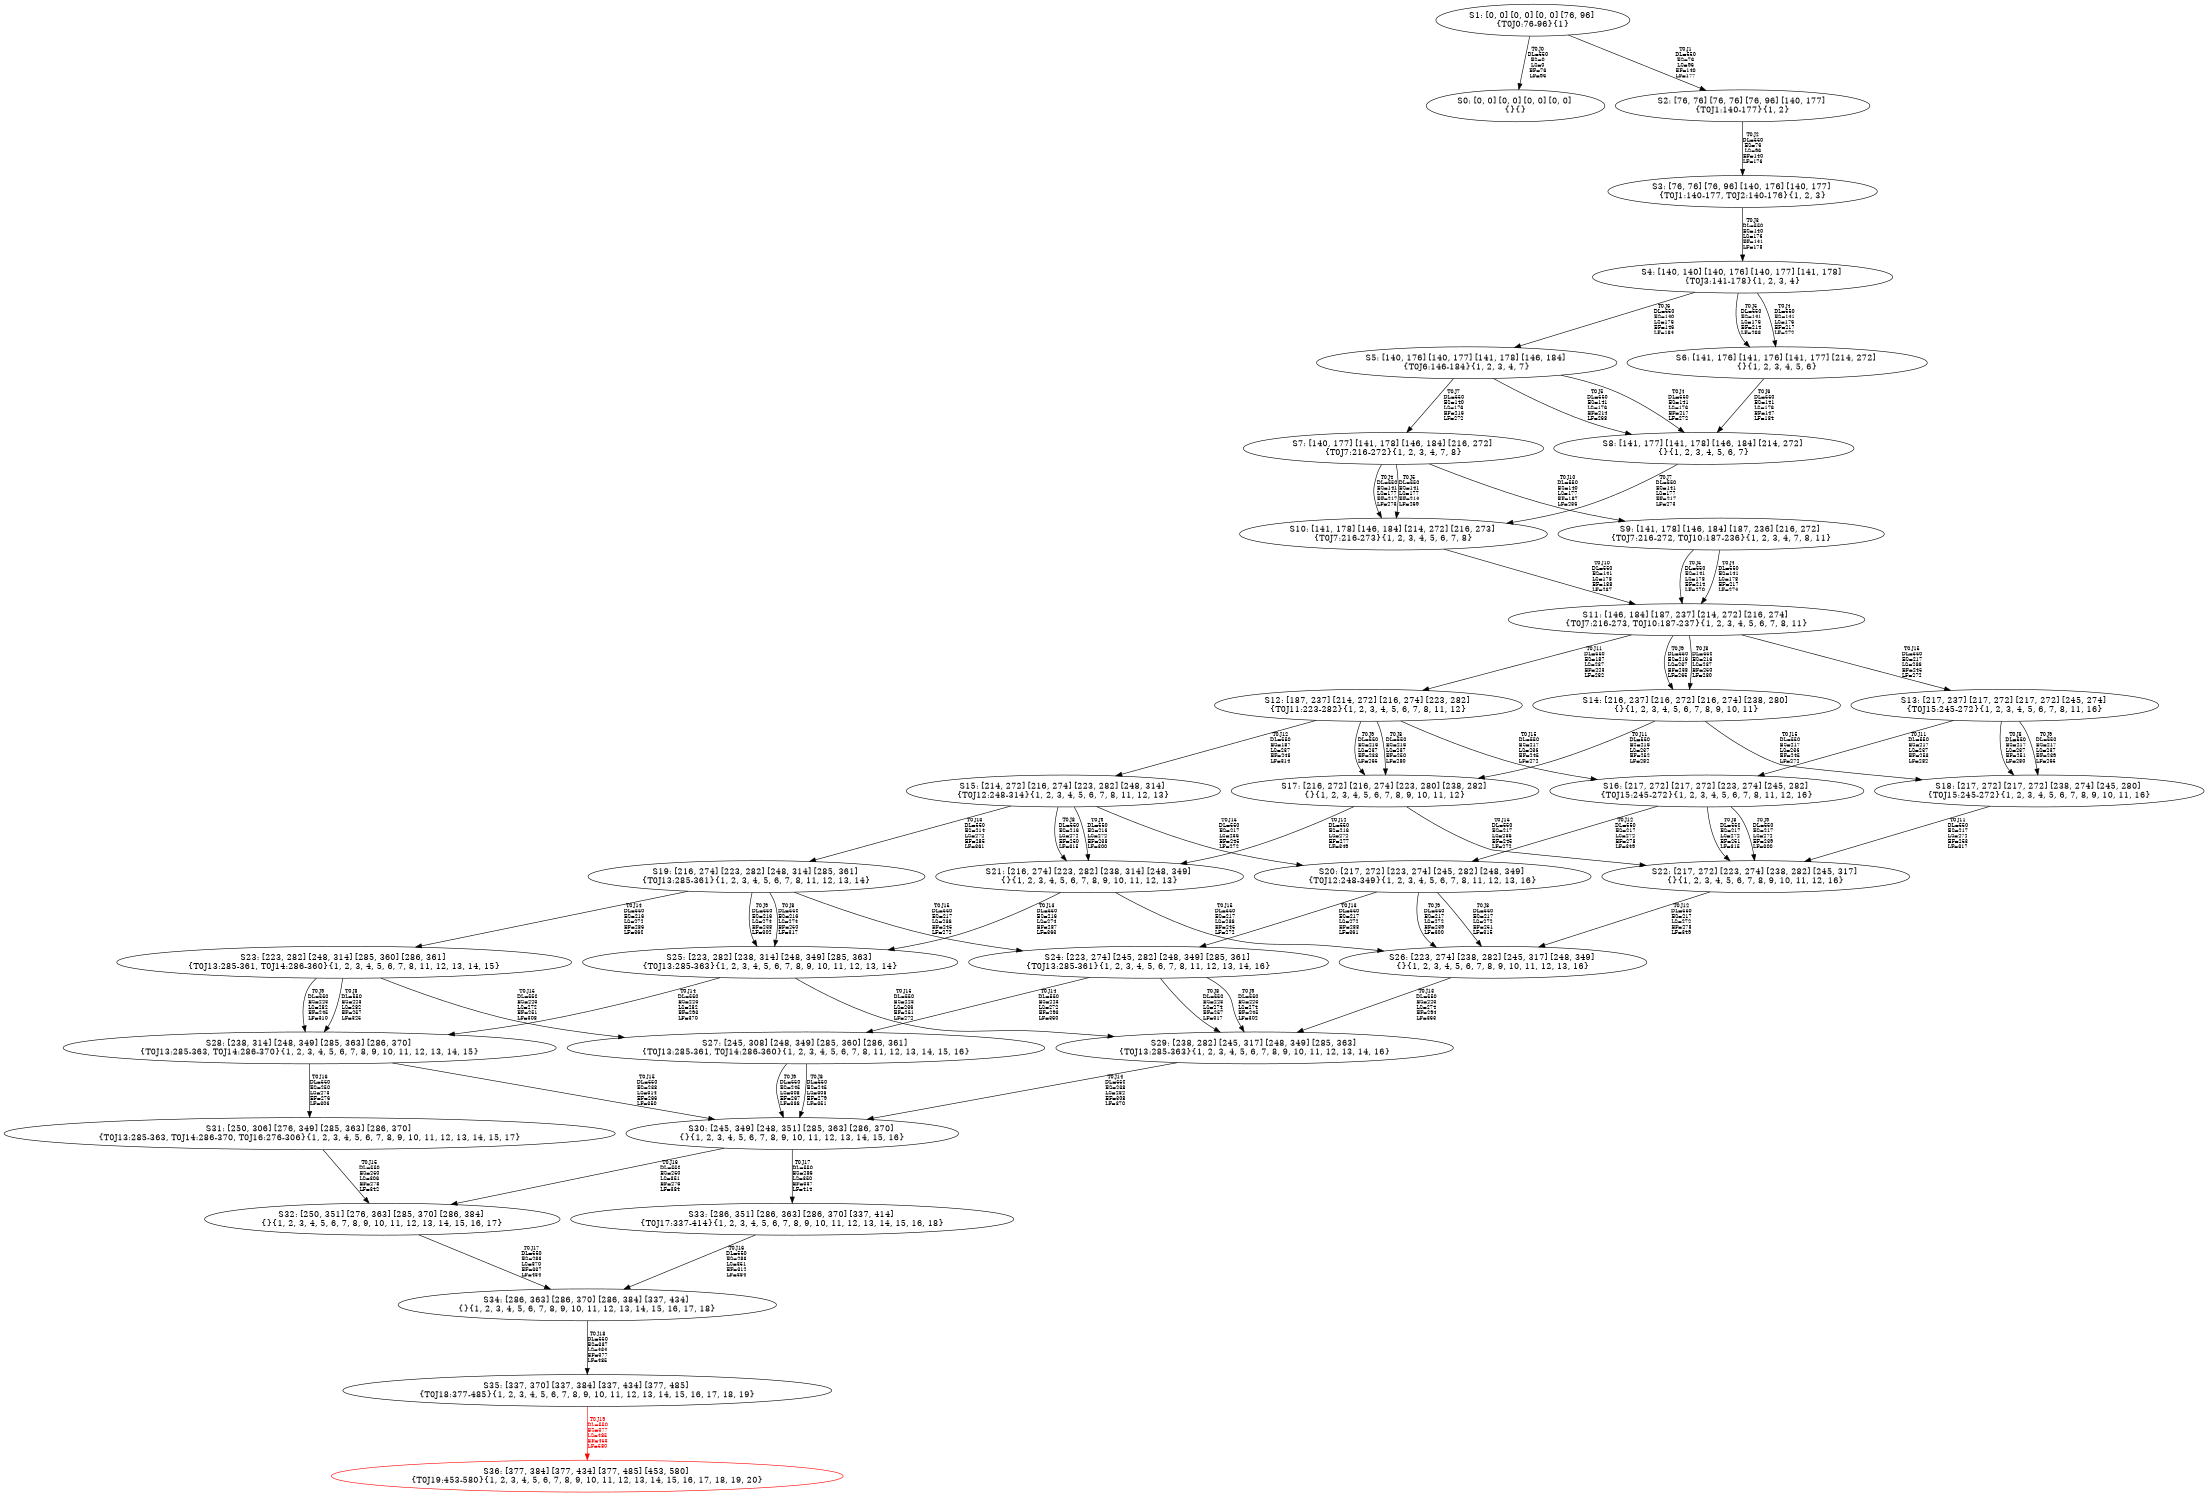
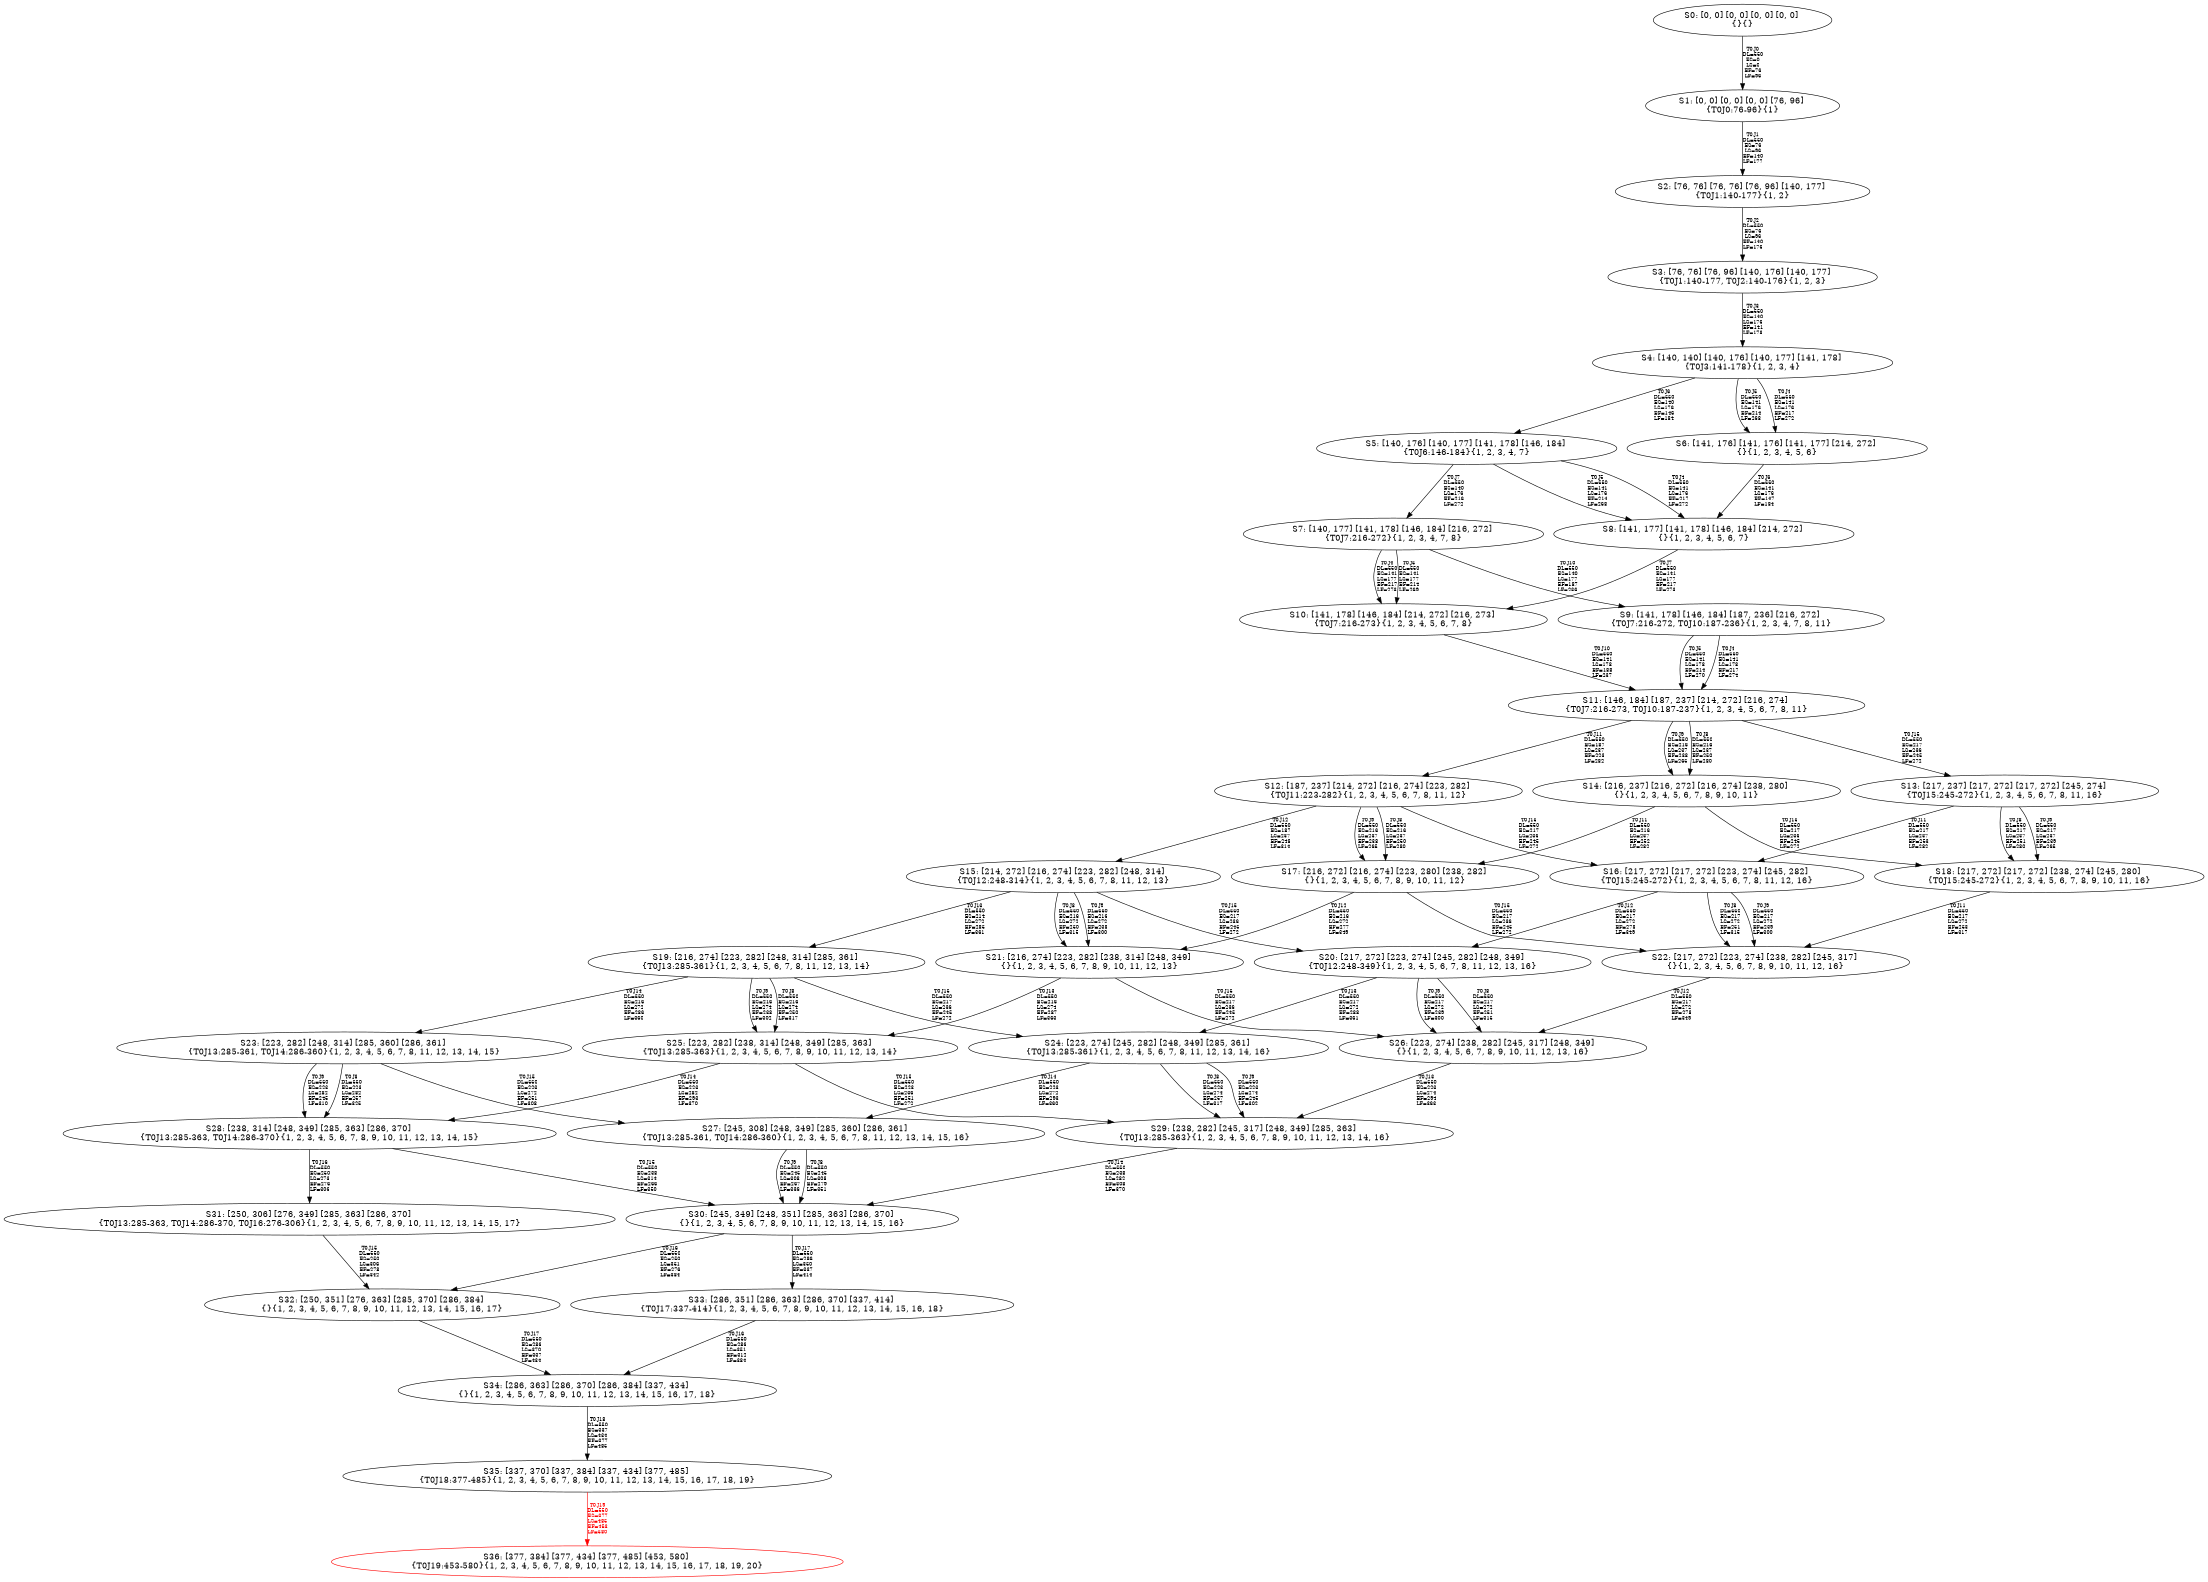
(1525, 60) -> (1743, 60)
